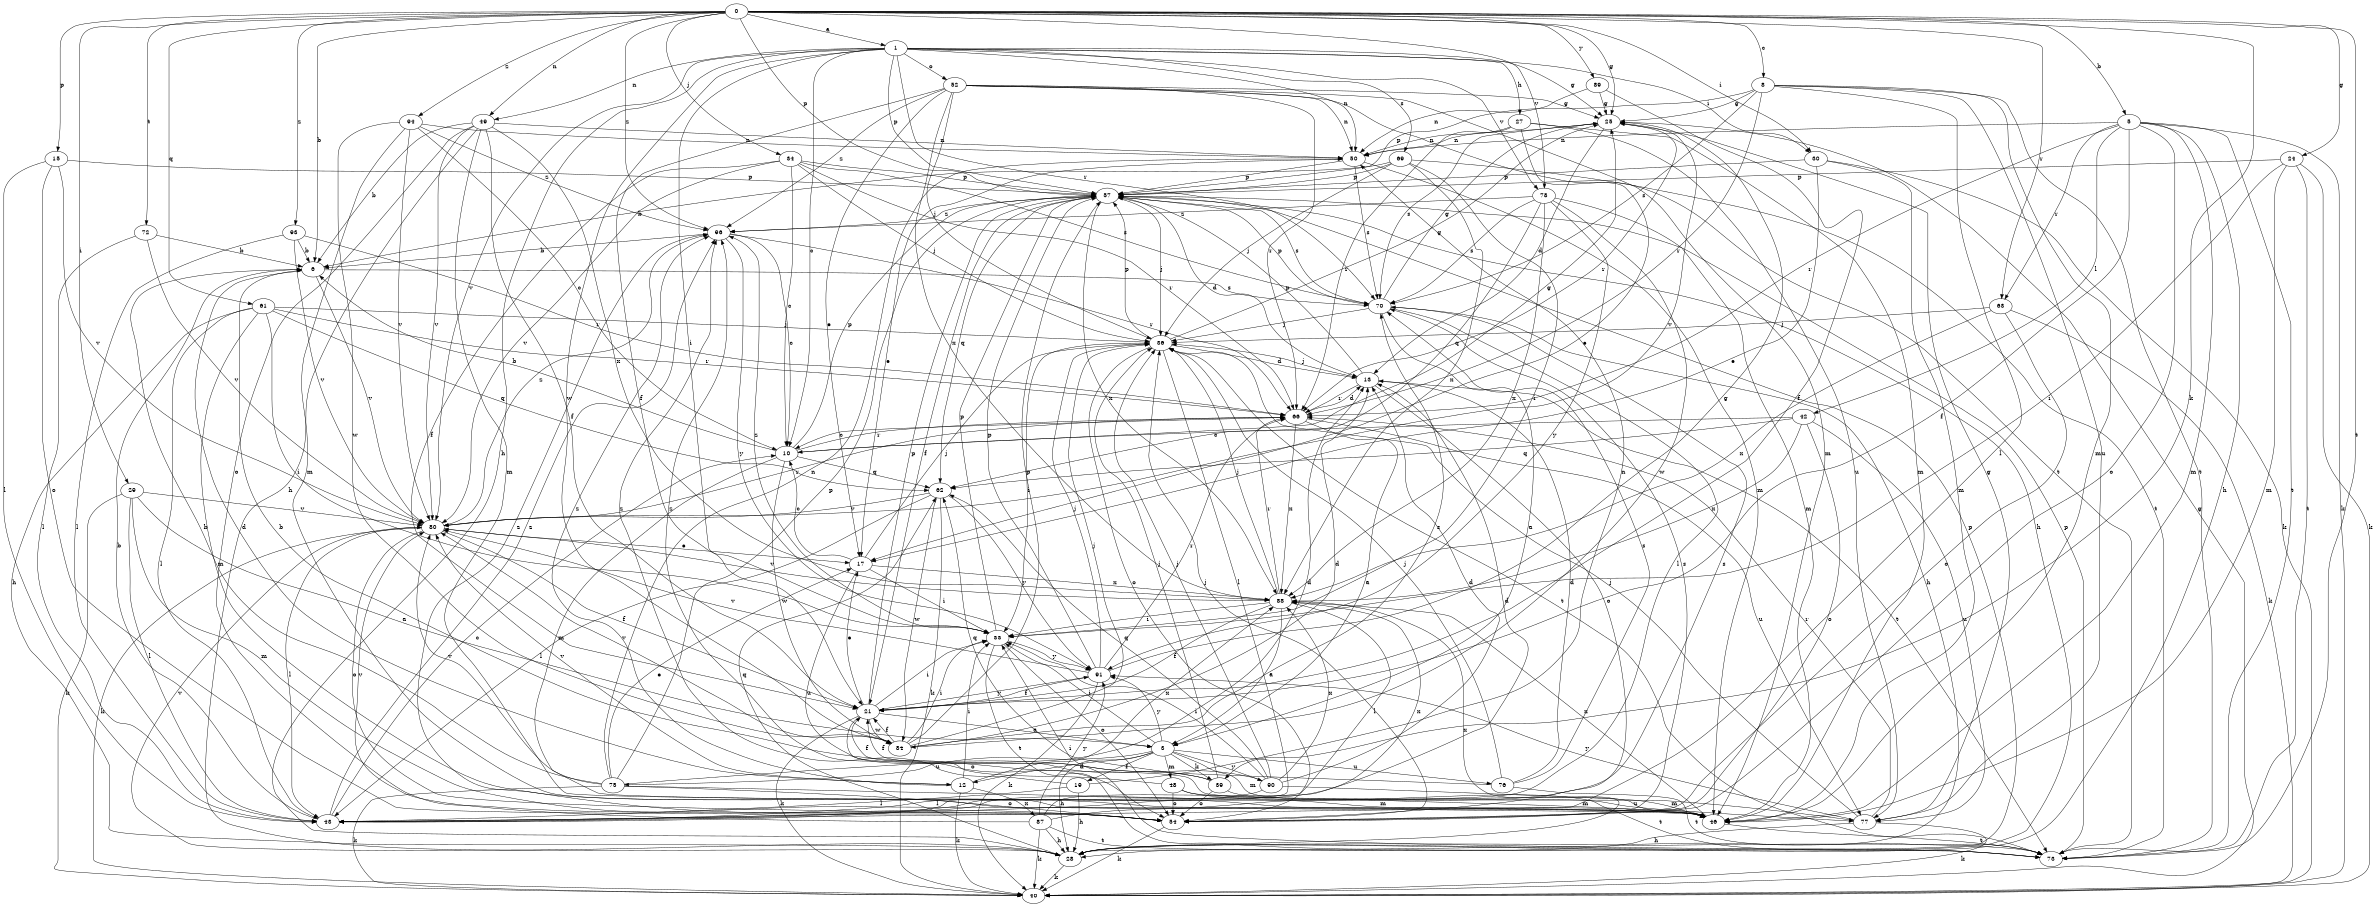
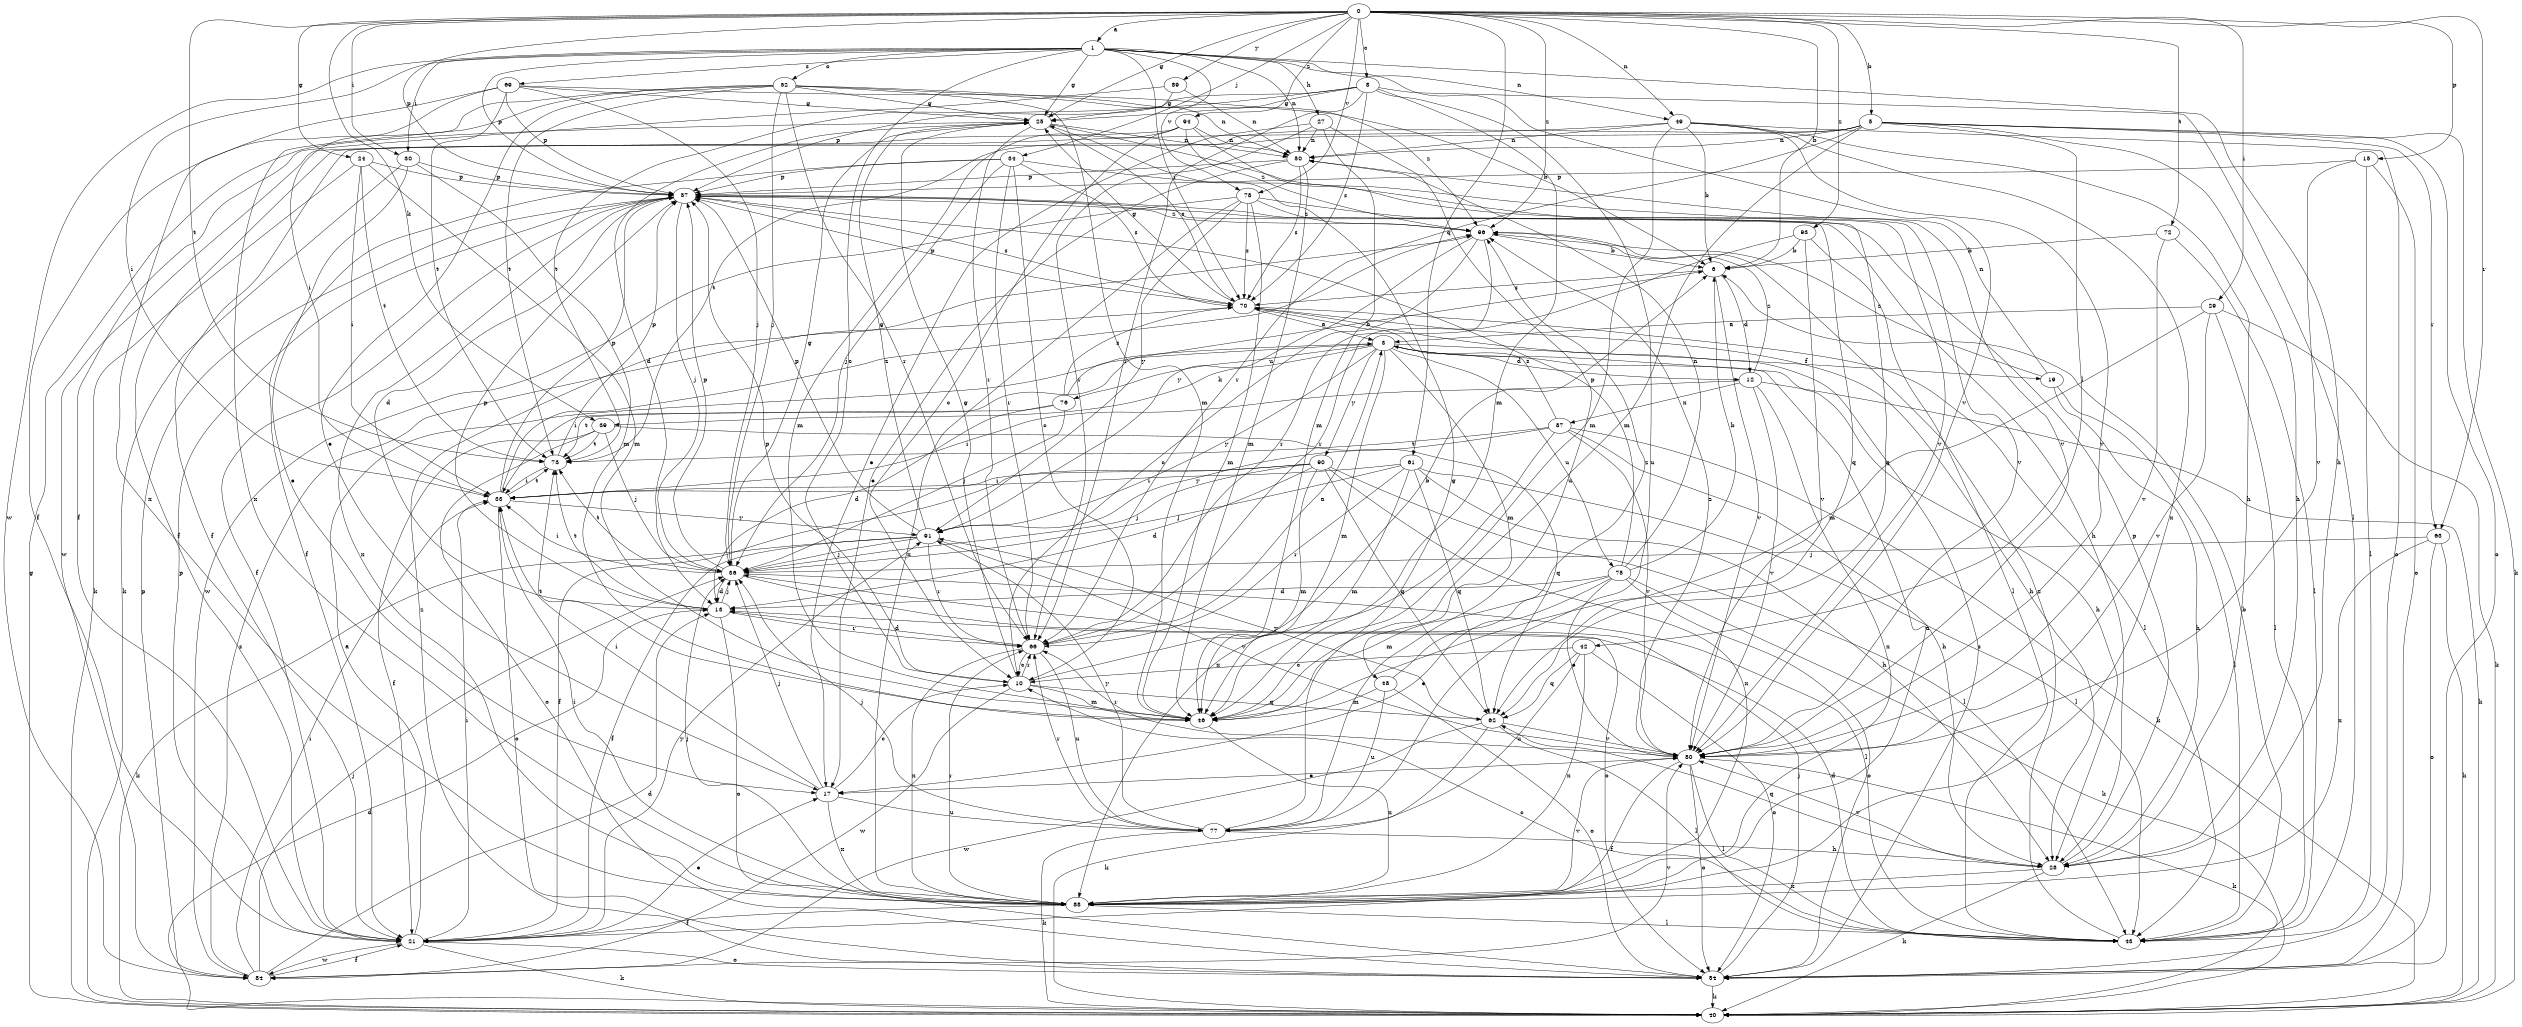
none -> (772, 103)
(1277, 324) -> none
(450, 656) -> (1574, 665)
none -> (579, 999)
